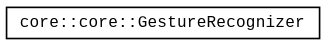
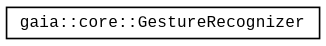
(163, 23) -> (163, 23)
